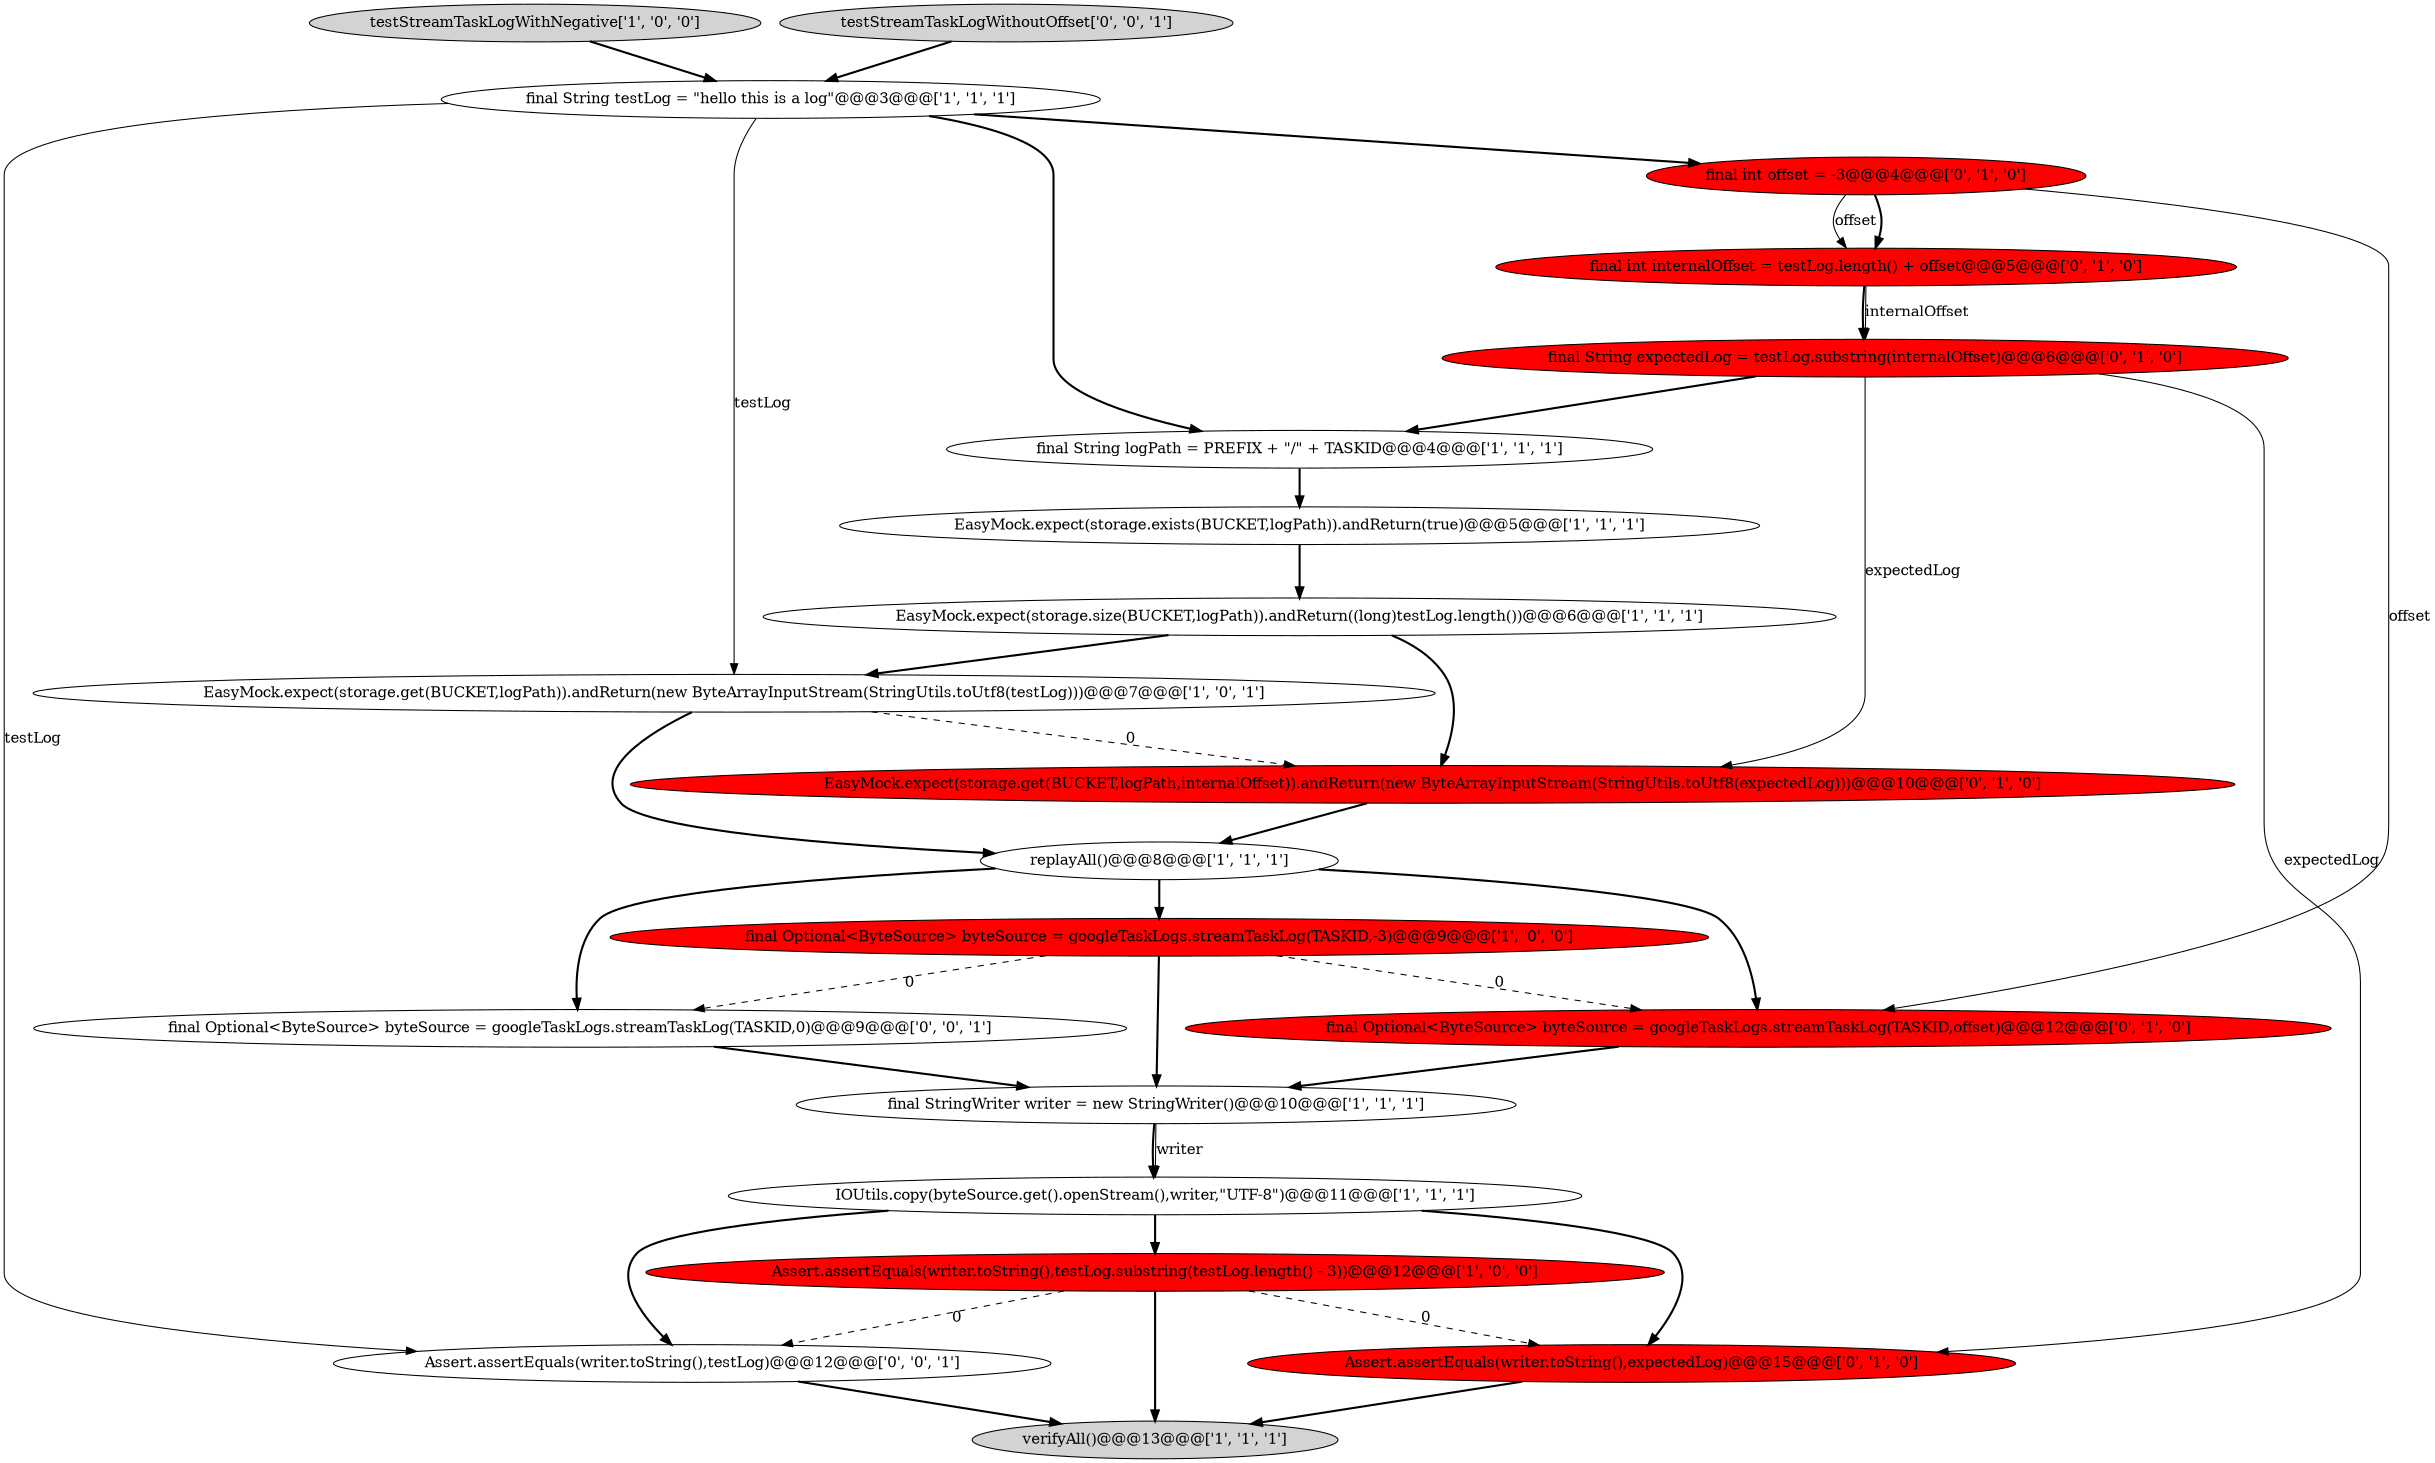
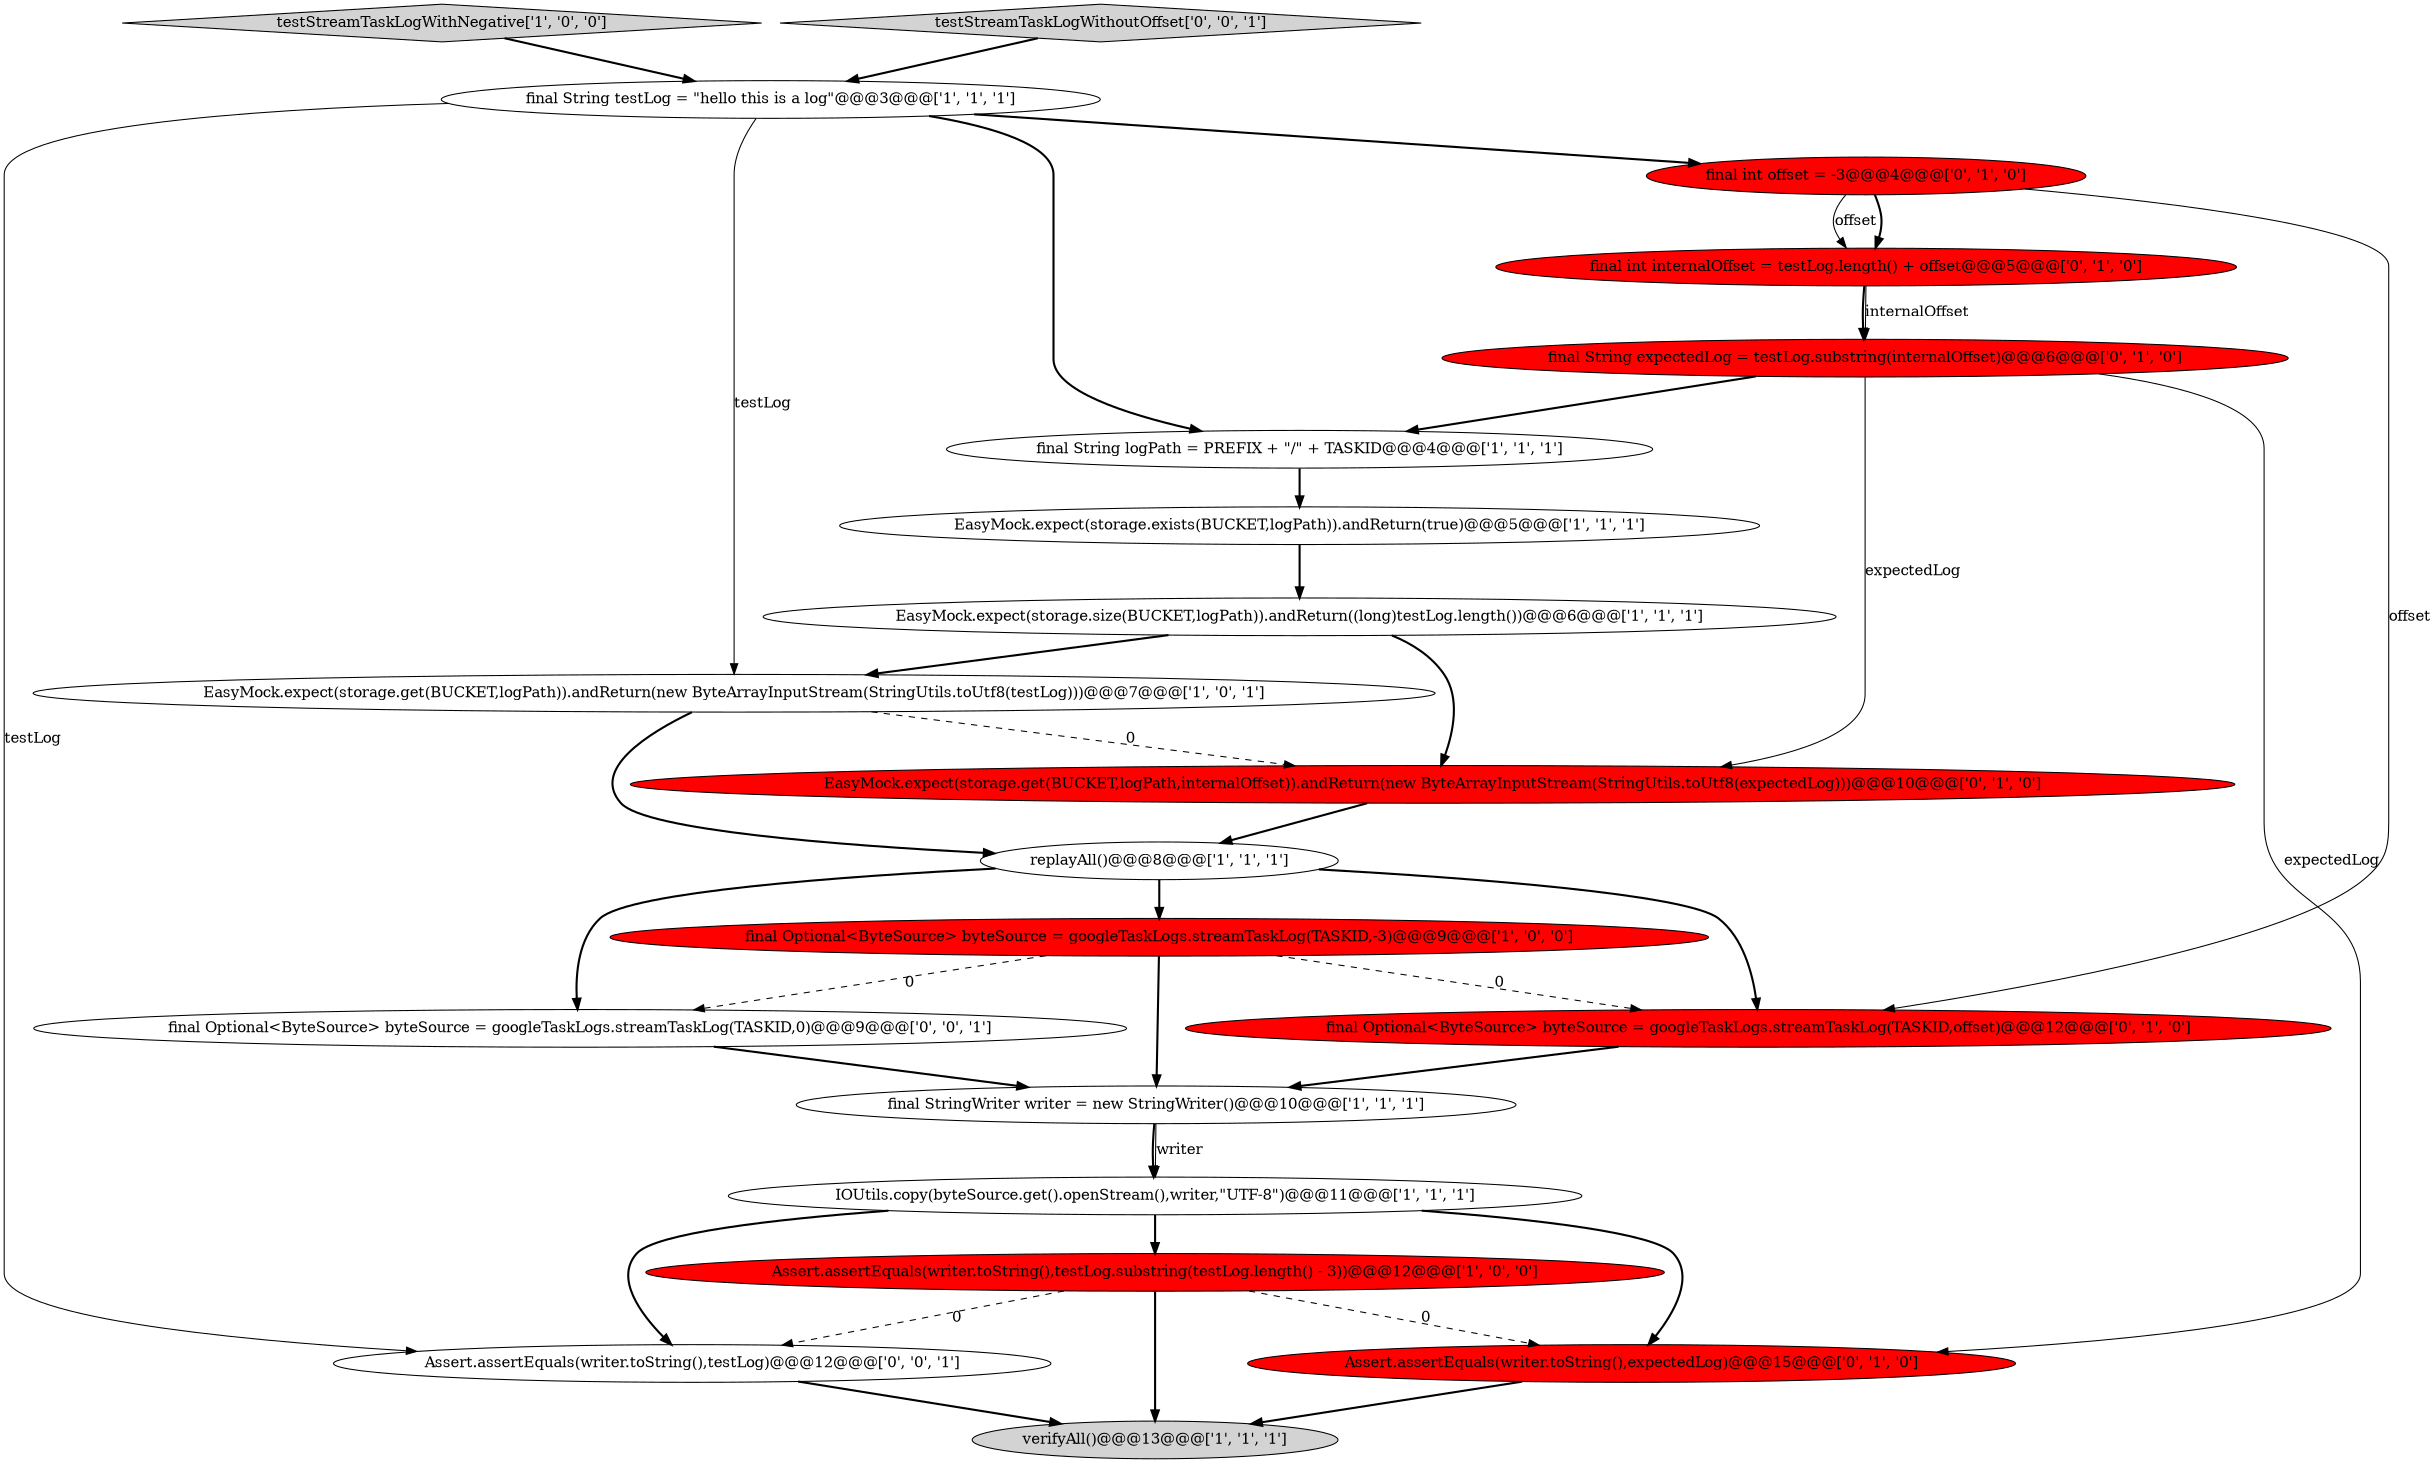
(535, 23) -> (442, 23)
(1006, 23) -> (1101, 23)
